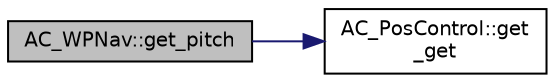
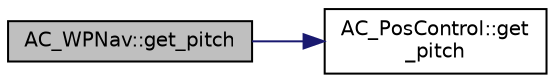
(436, 41) -> (436, 41)
